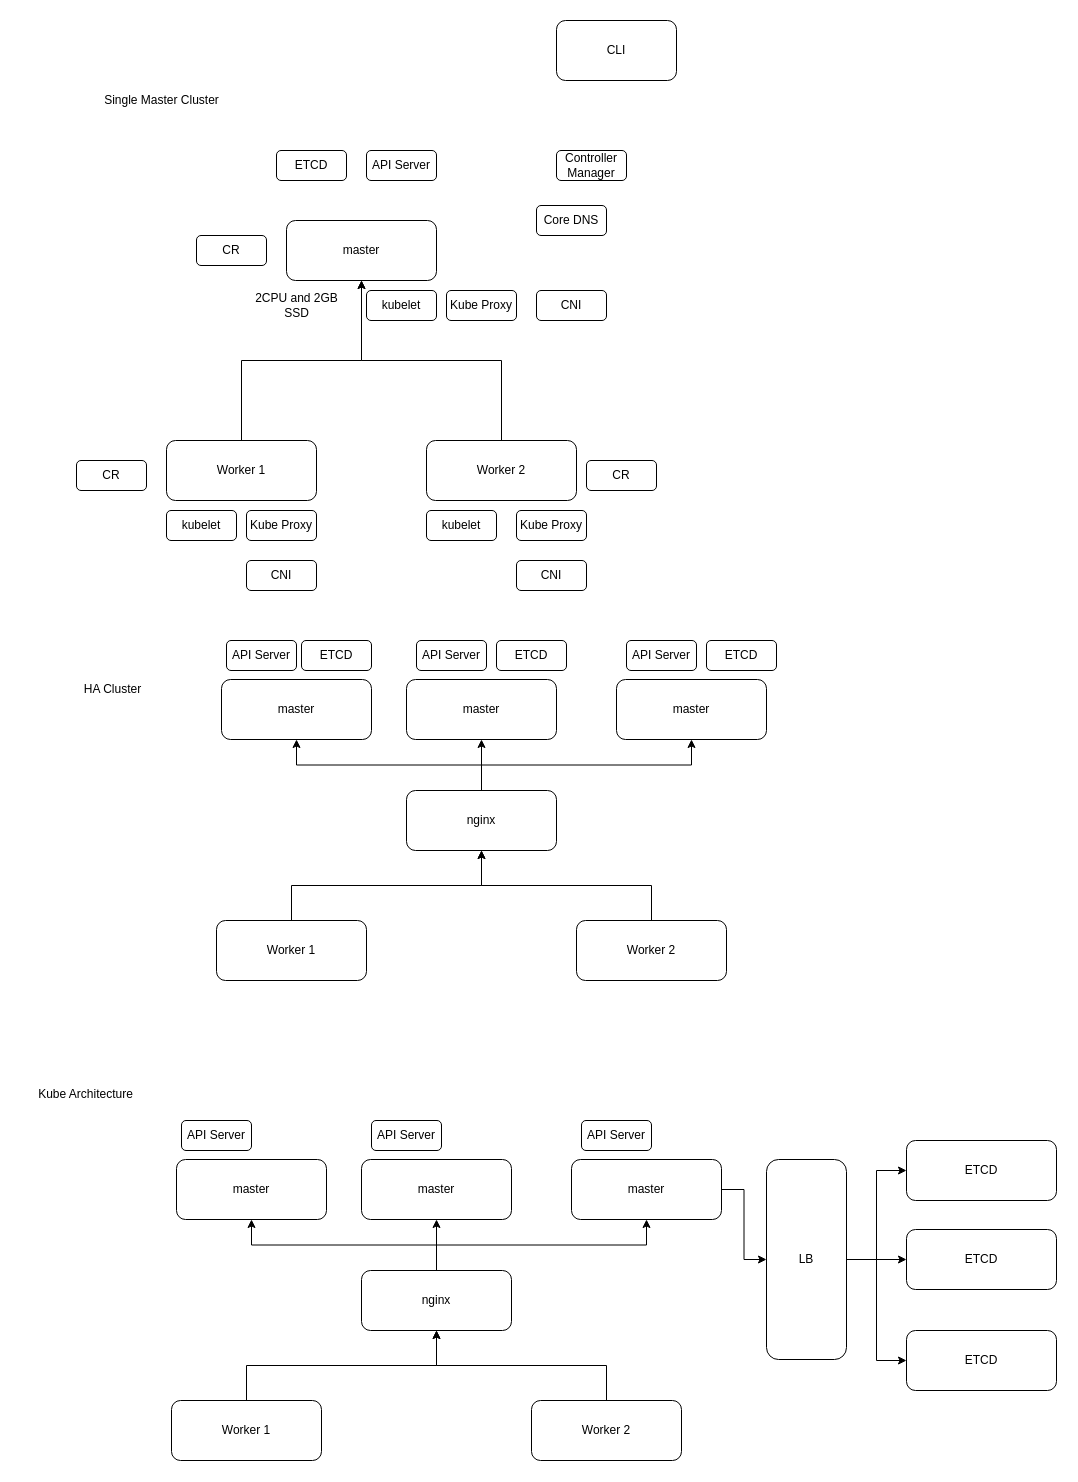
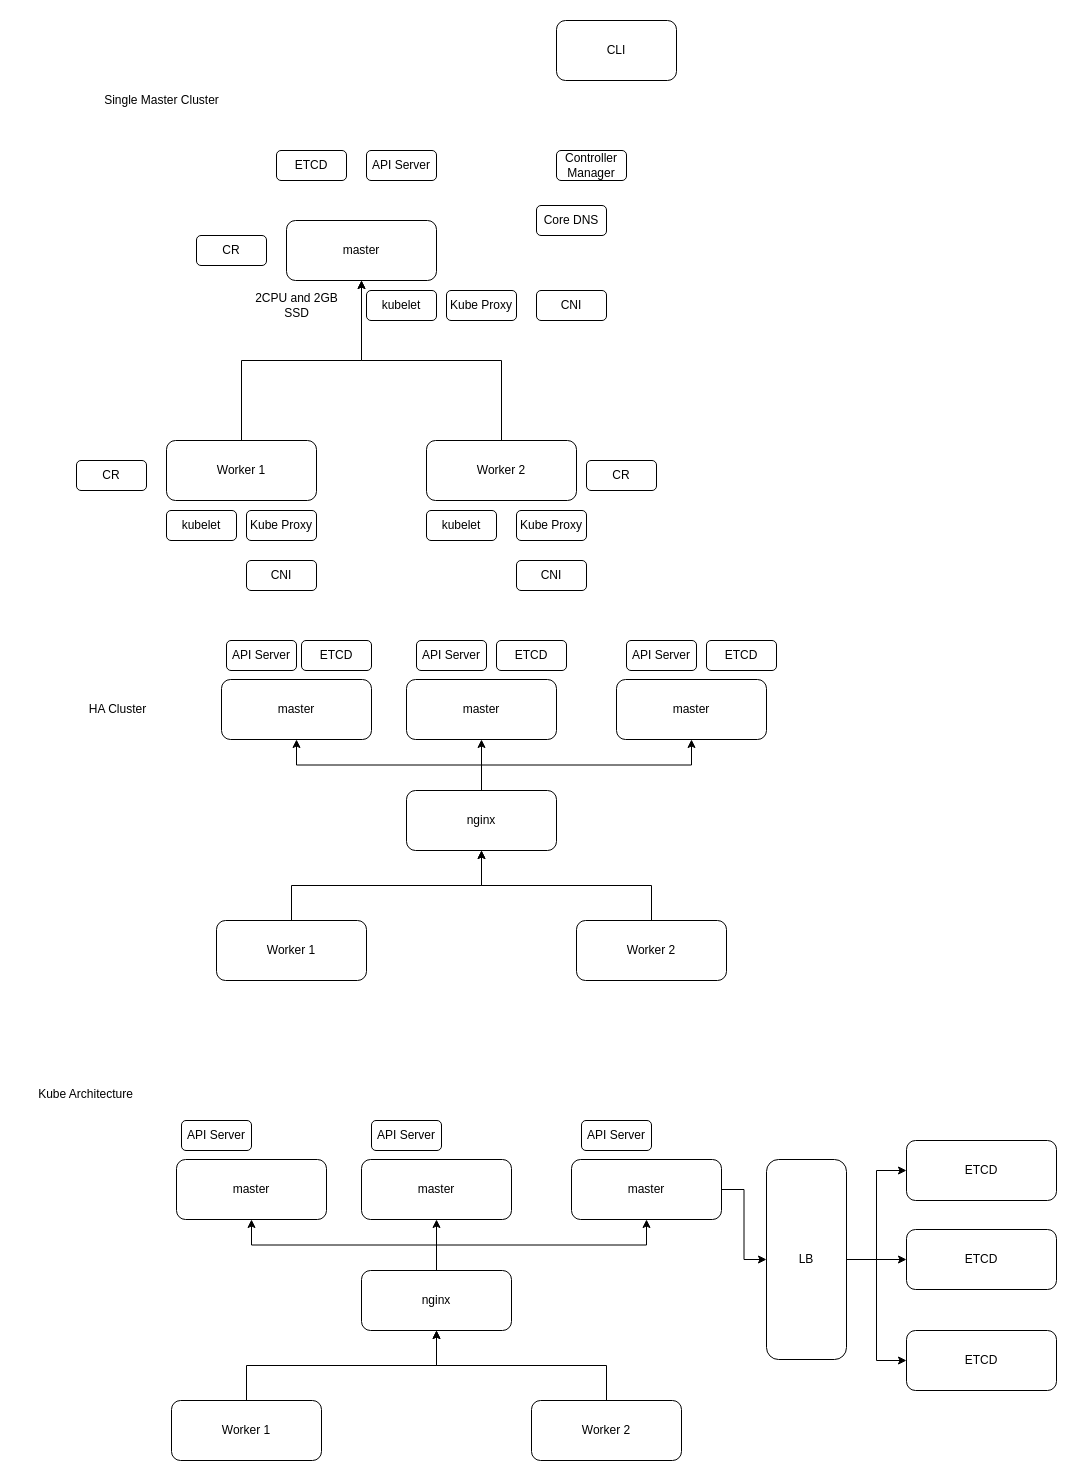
(113, 690) -> (118, 710)
